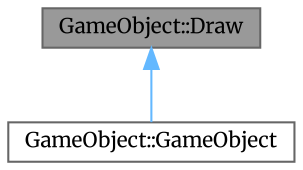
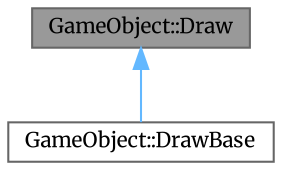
(151, 142) -> (141, 142)
